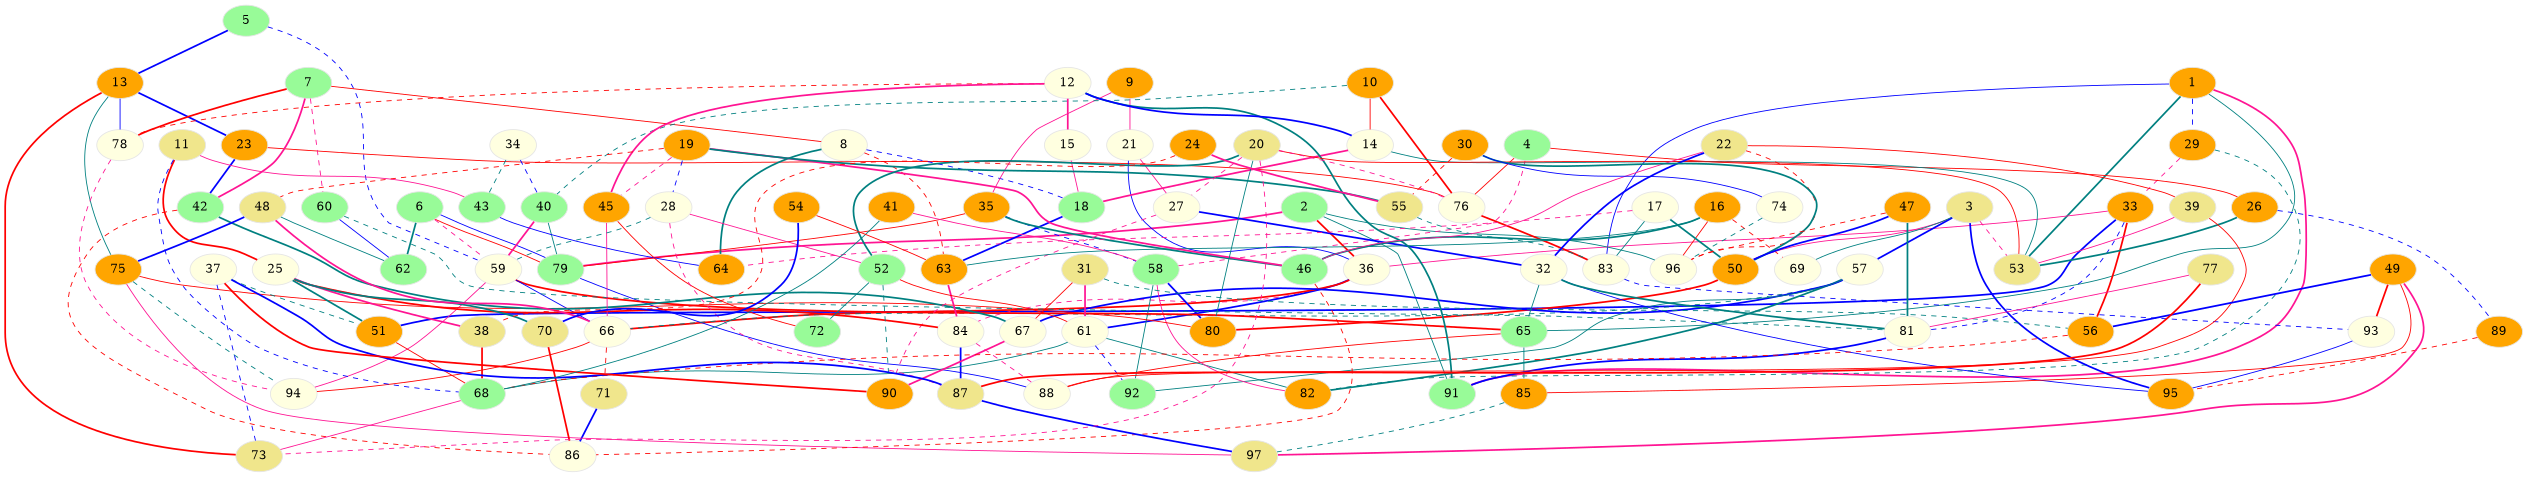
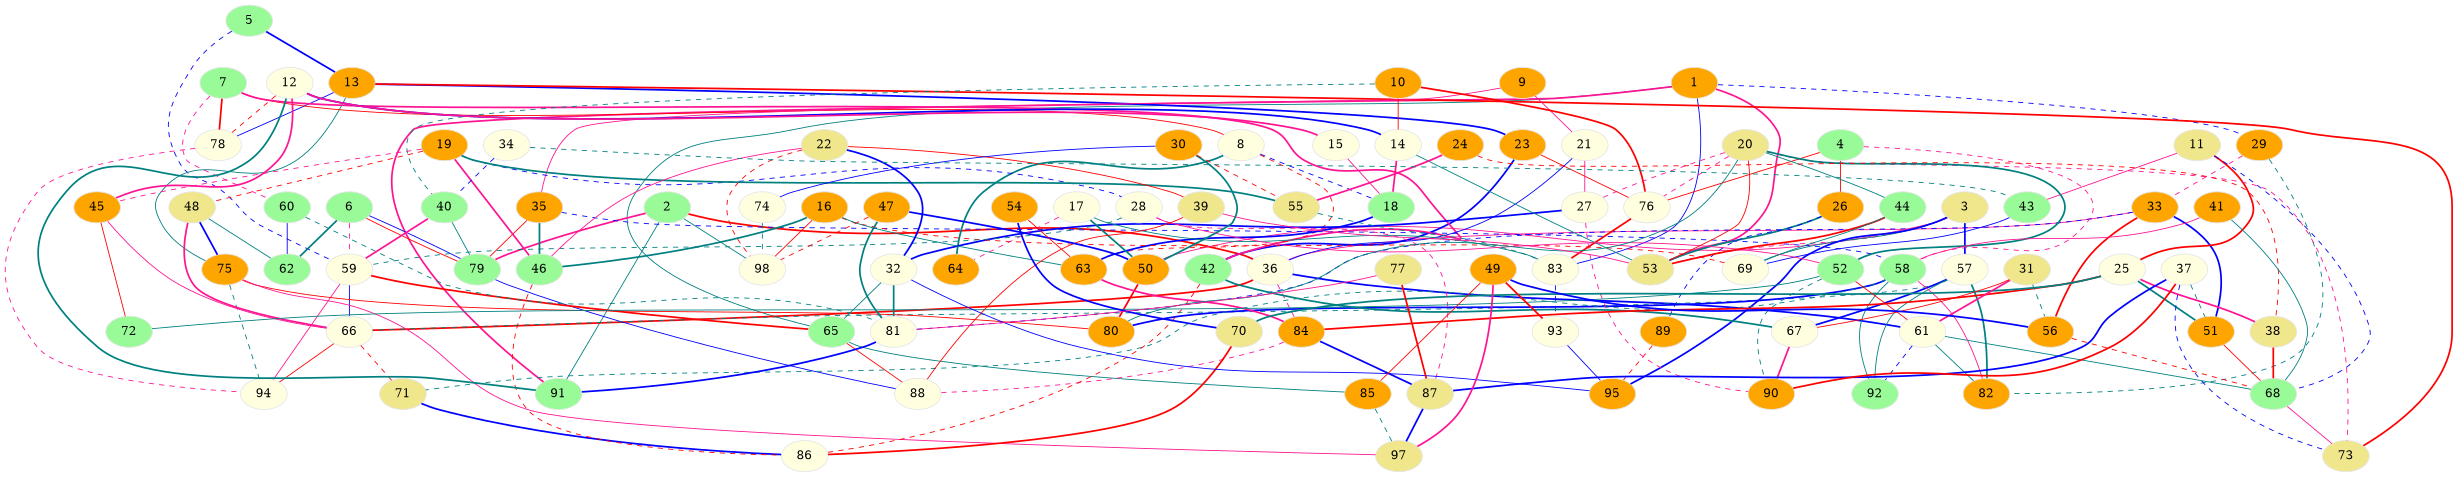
(2112, 168) -> (1773, 188)
none -> (1903, 207)
(598, 246) -> (1889, 243)
(1673, 270) -> (762, 270)
(961, 332) -> (1301, 332)
none -> (1160, 341)
